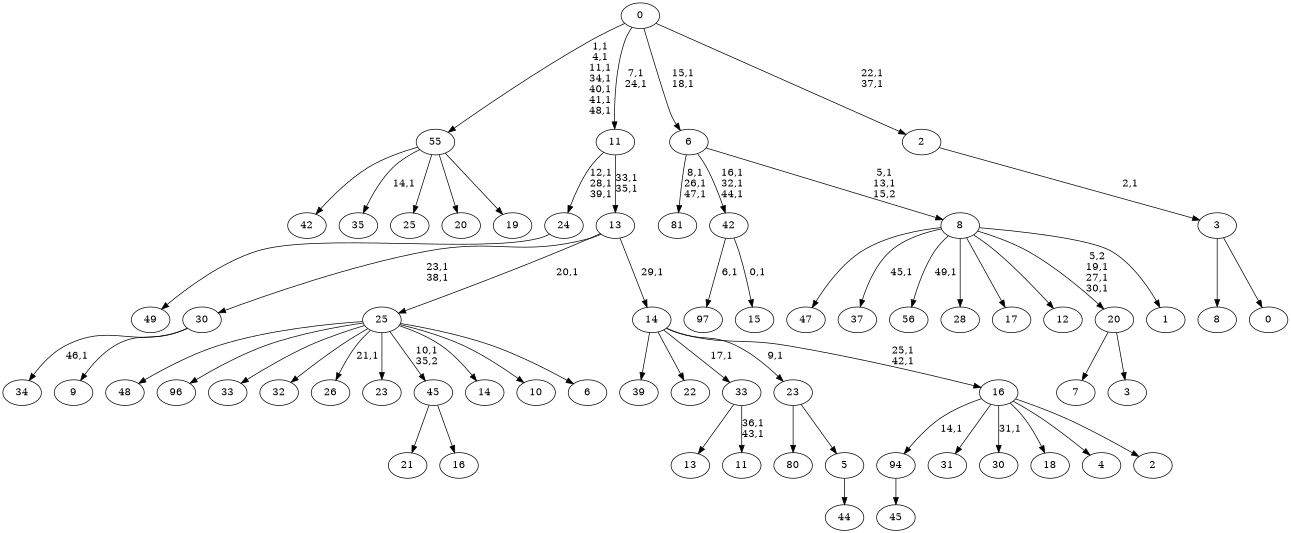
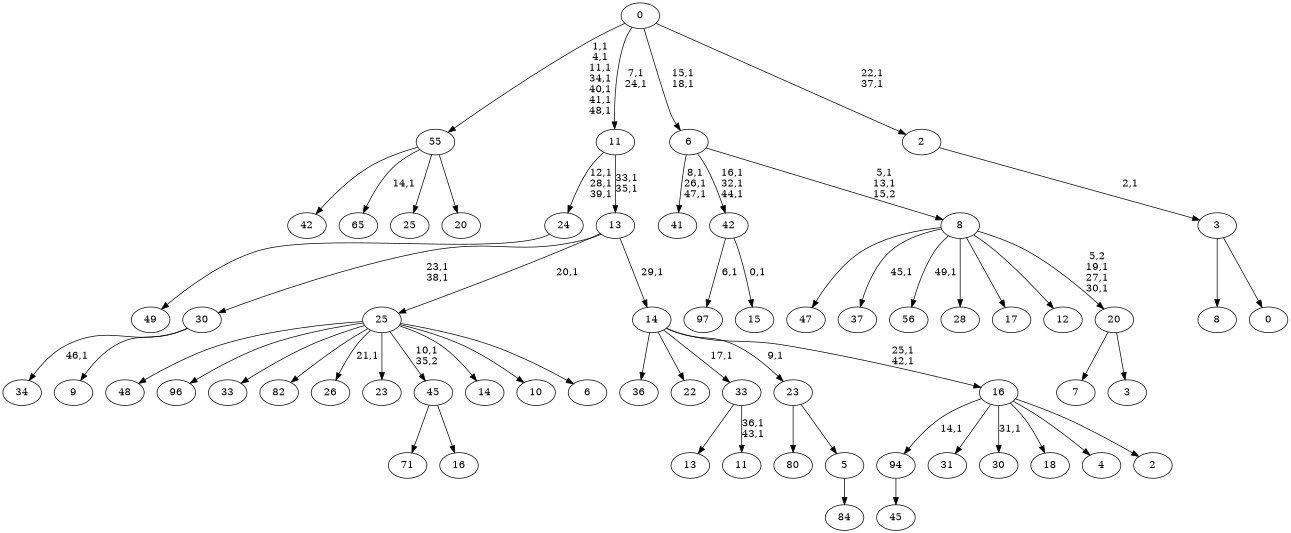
(358, 226) -> (358, 226)
(513, 226) -> none
(677, 226) -> (677, 226)
(1166, 320) -> none
(279, 393) -> (279, 393)
(639, 393) -> (639, 393)
(408, 465) -> (408, 465)
(845, 518) -> (845, 518)
